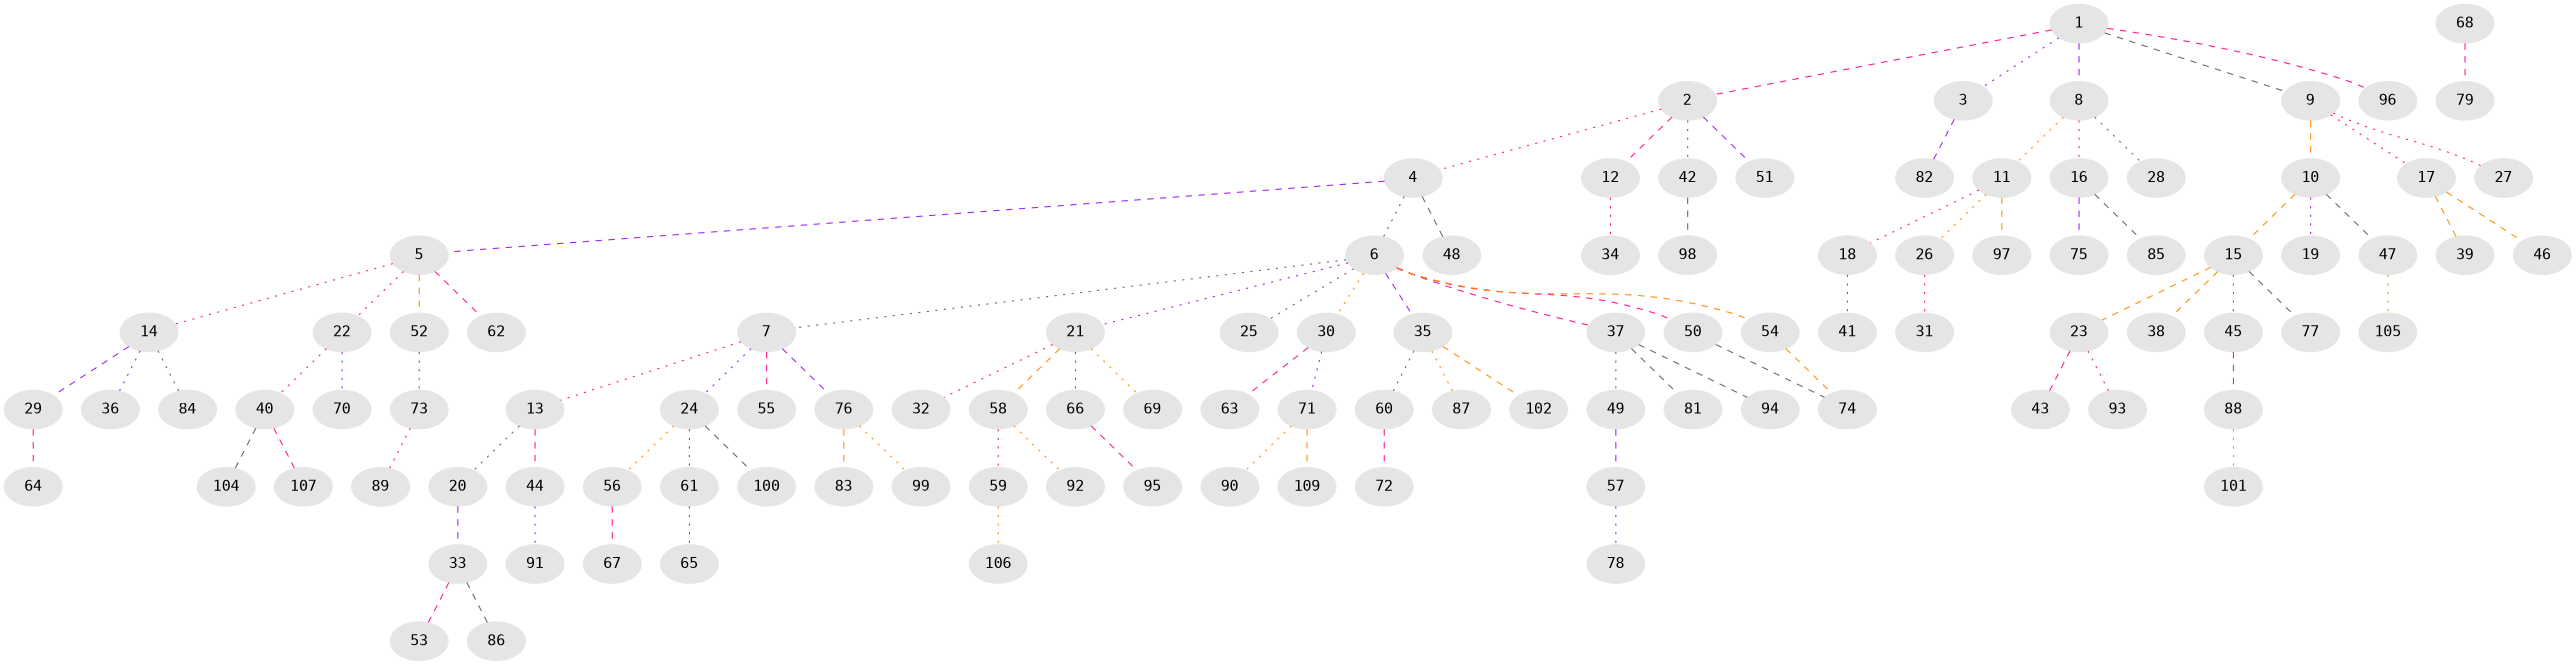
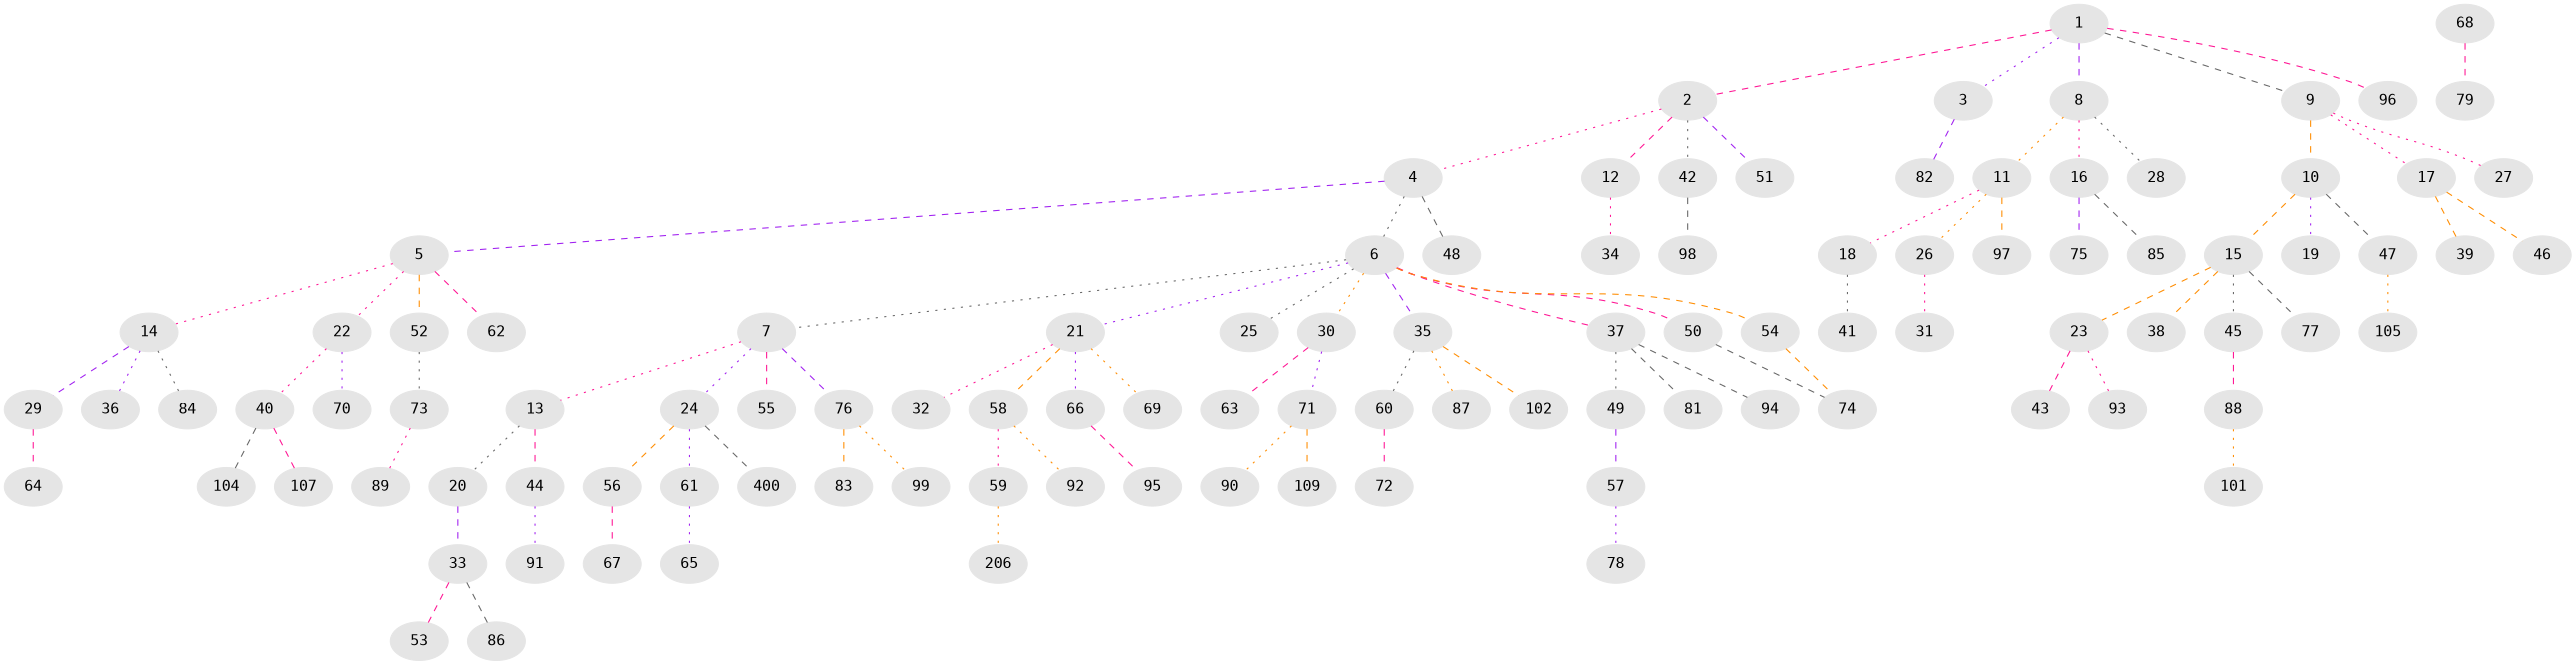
(651, 448) -> (651, 448)
(767, 487) -> (767, 487)
(998, 564) -> (998, 564)
